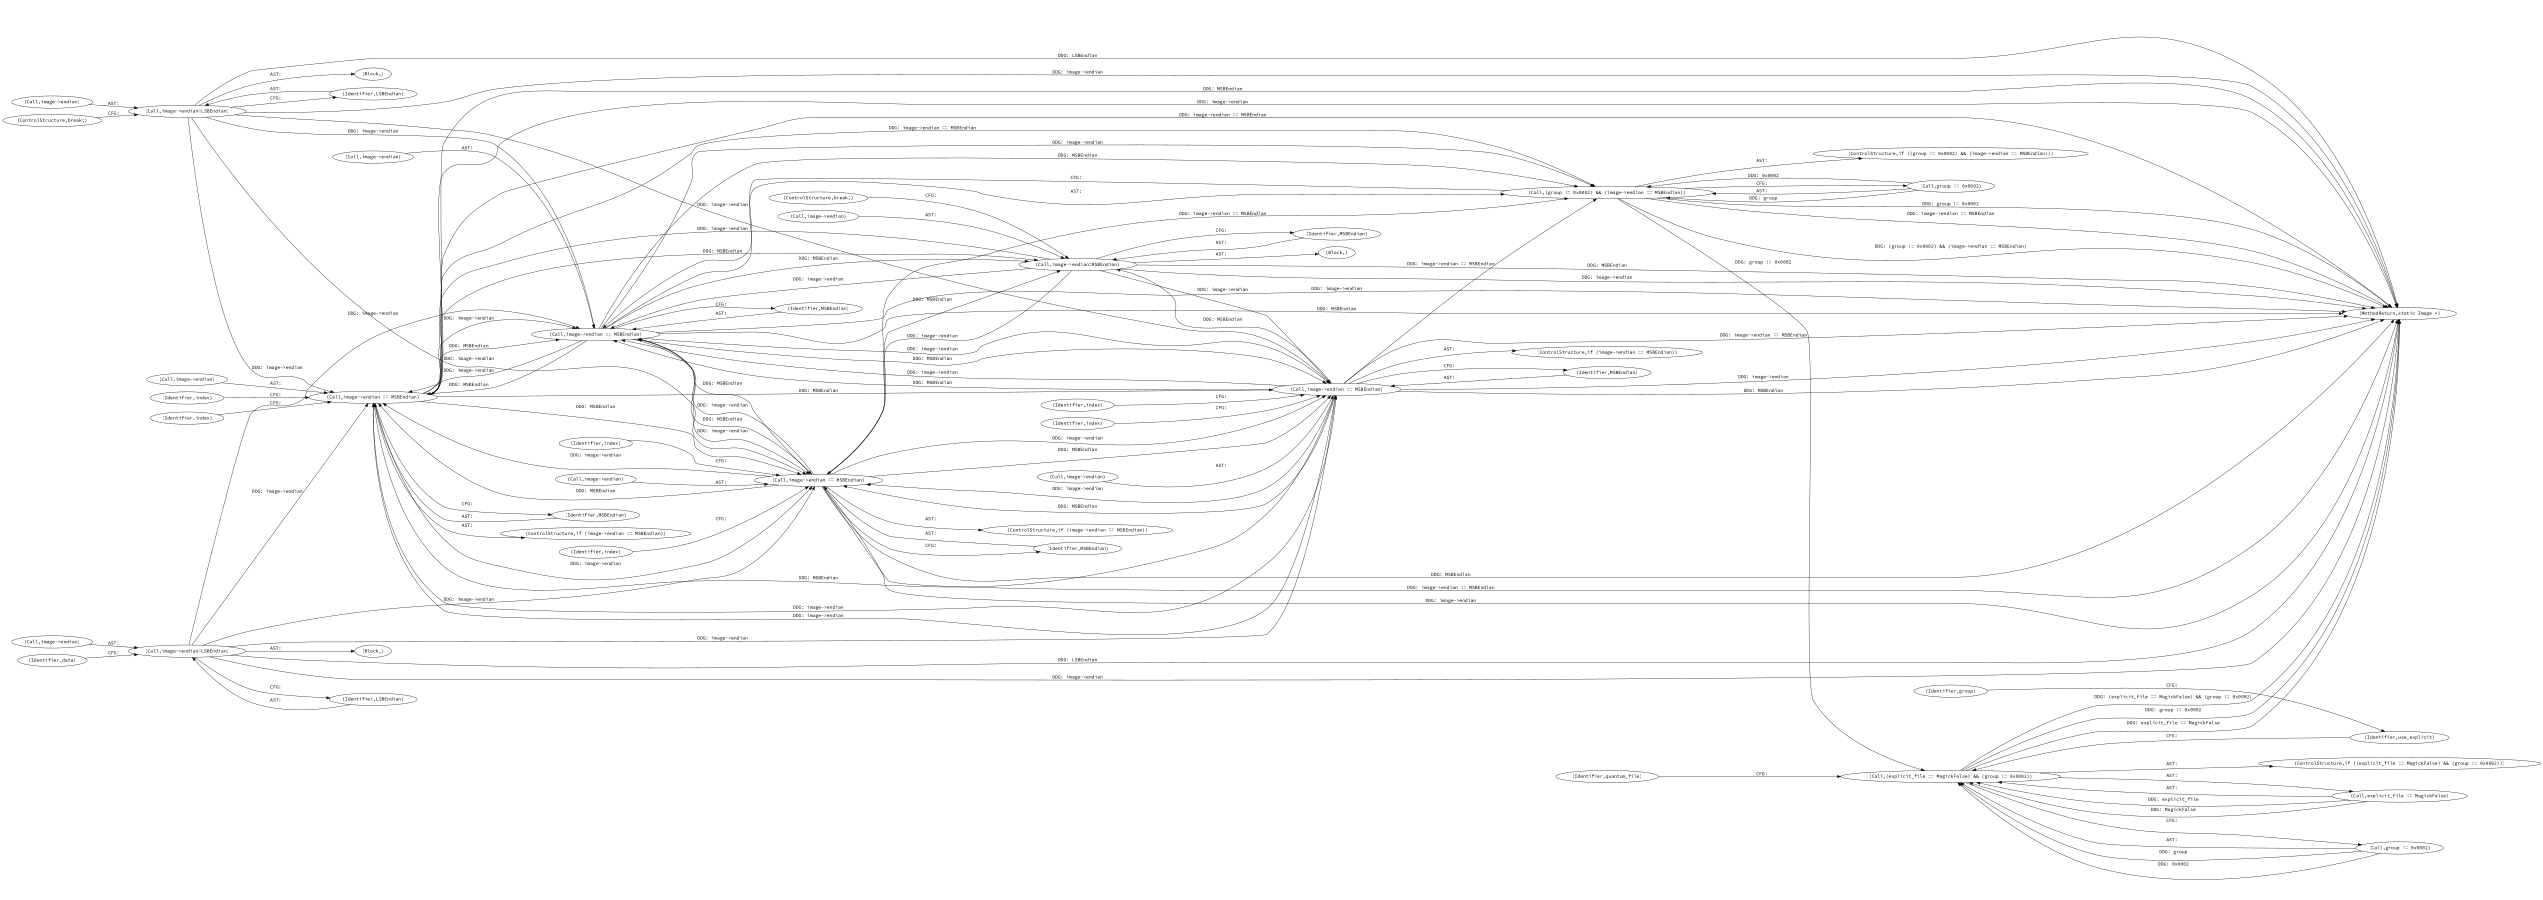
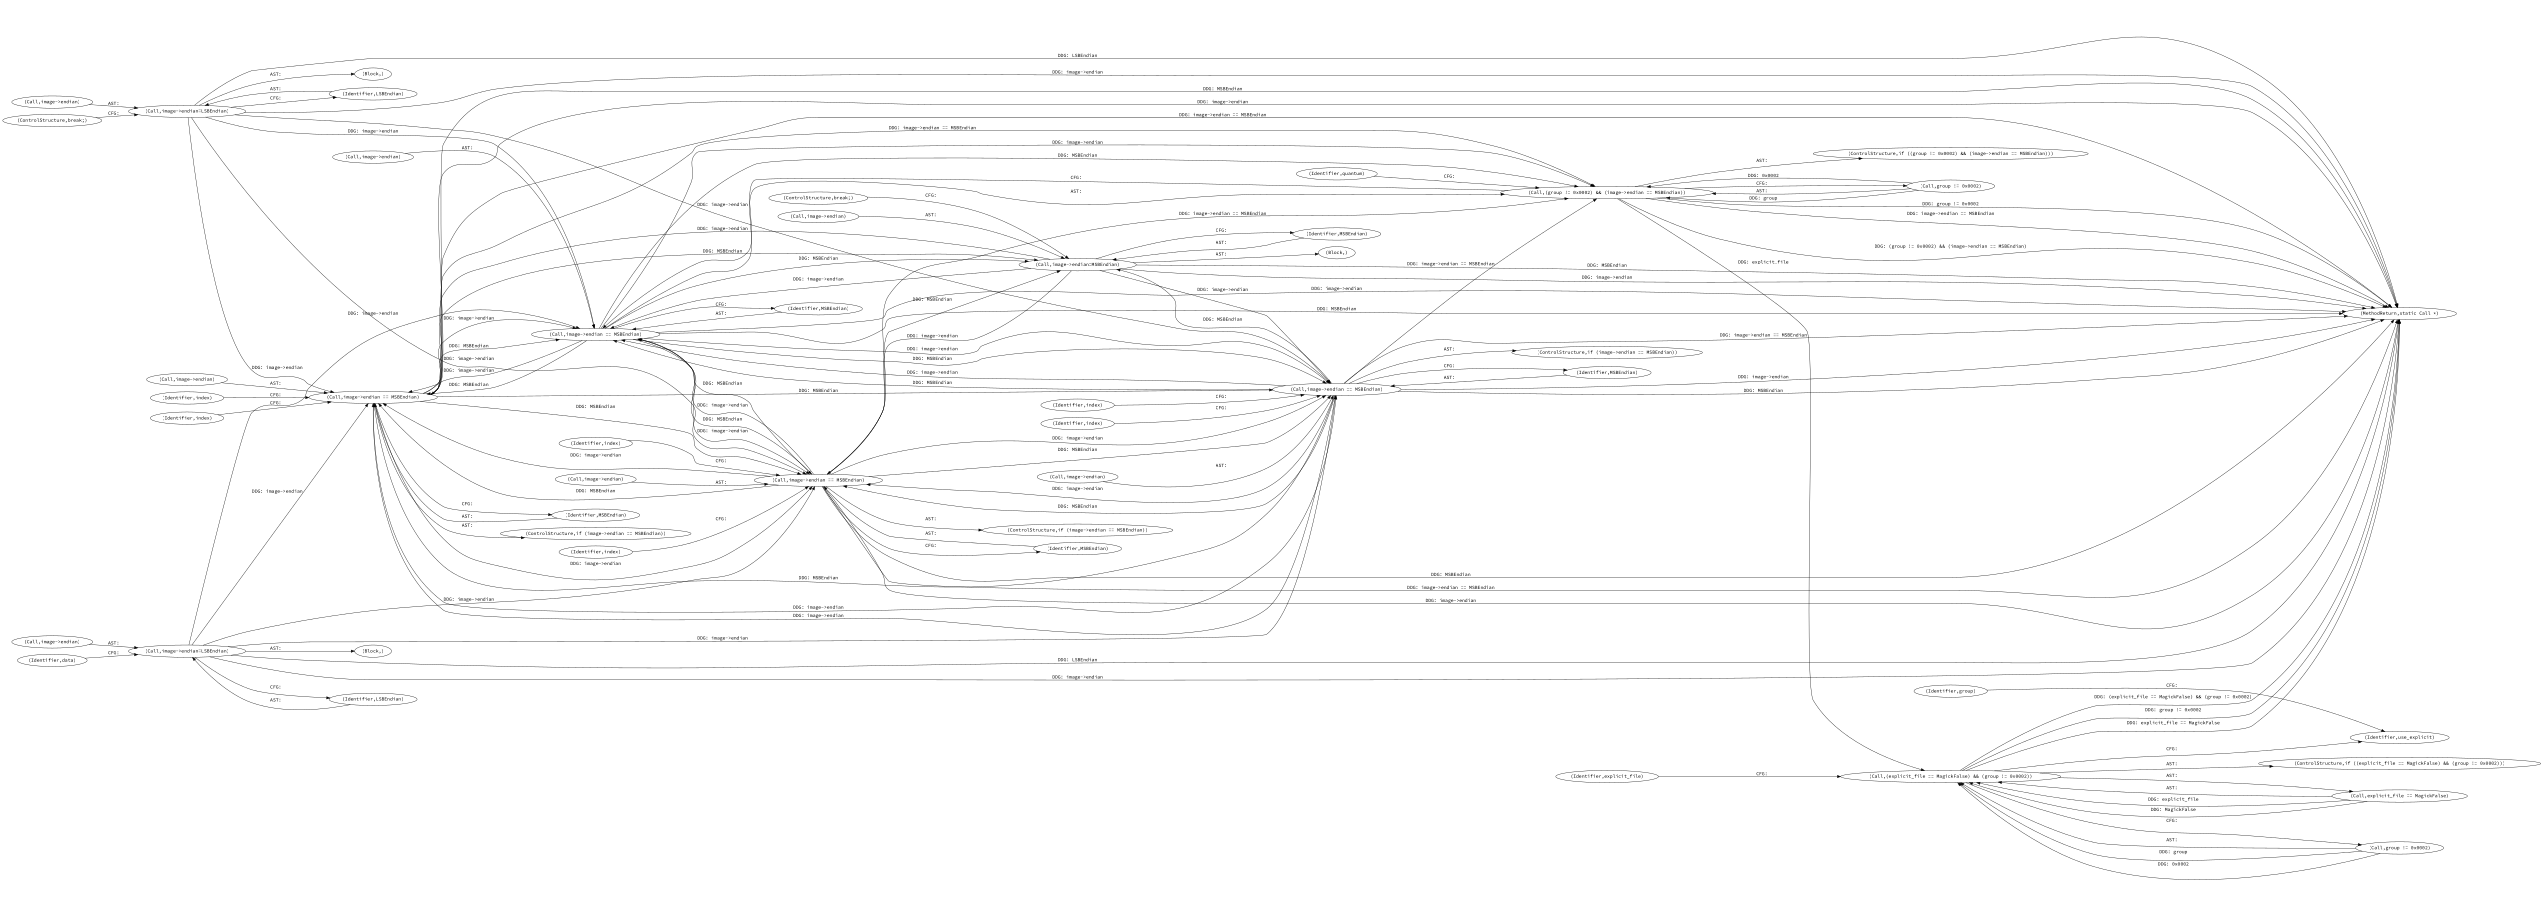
none -> (1337, 174)
(1763, 262) -> (1763, 262)
(2400, 314) -> (2400, 314)
(2162, 741) -> (2176, 756)
(1607, 777) -> (1607, 777)
